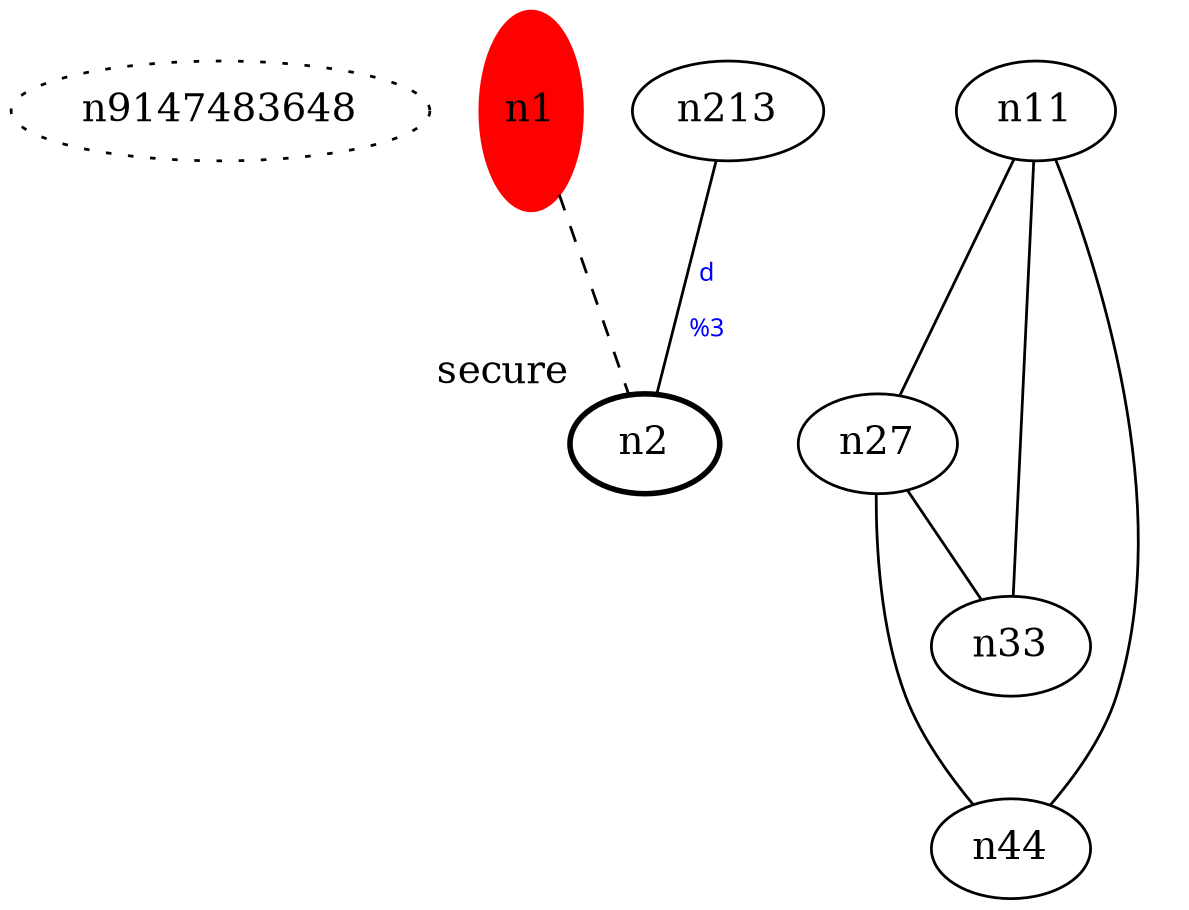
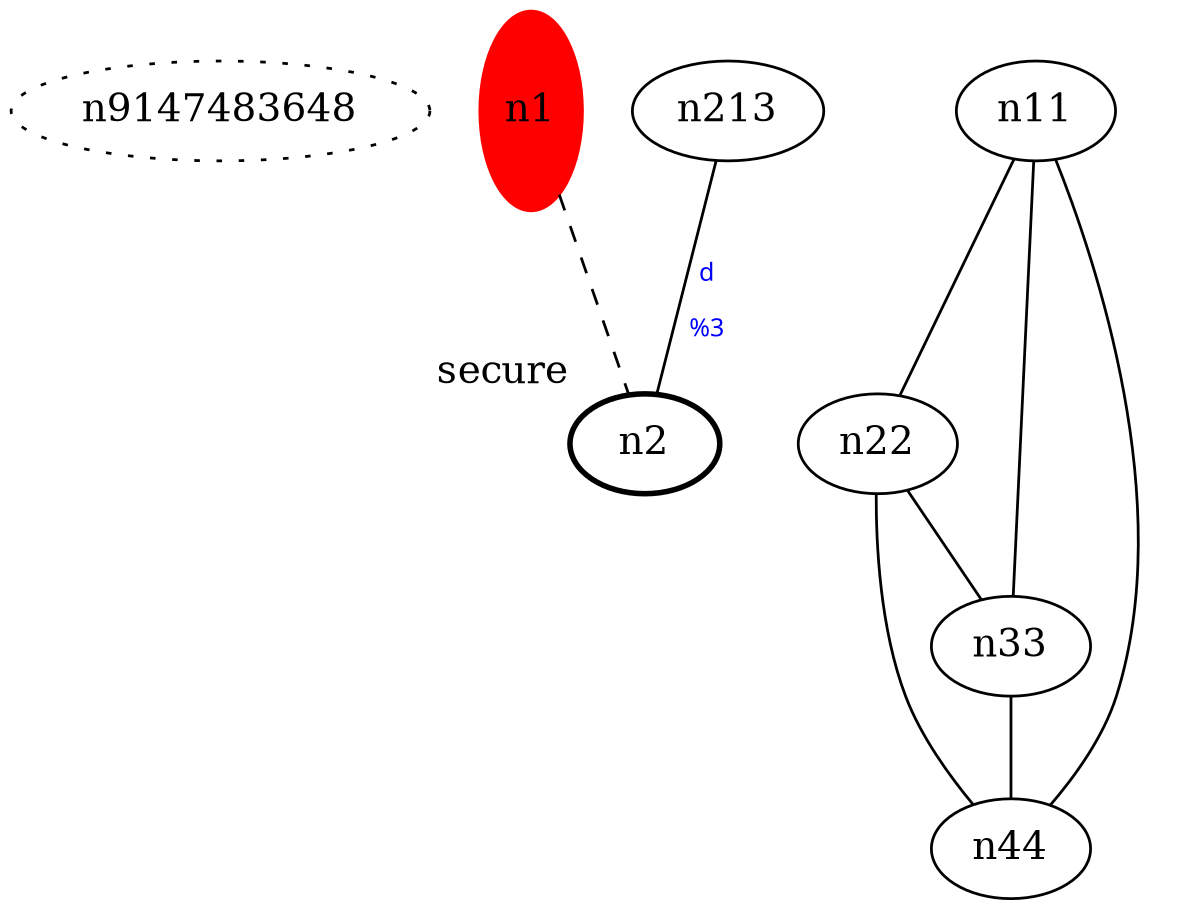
(878, 444) -> (878, 444)
none -> (1011, 748)
